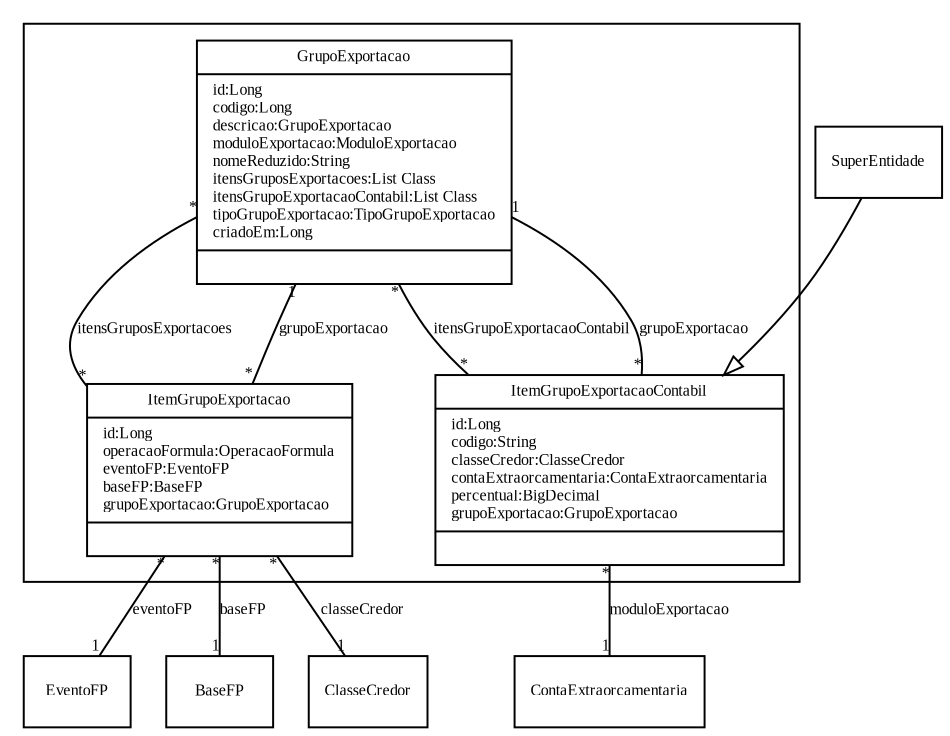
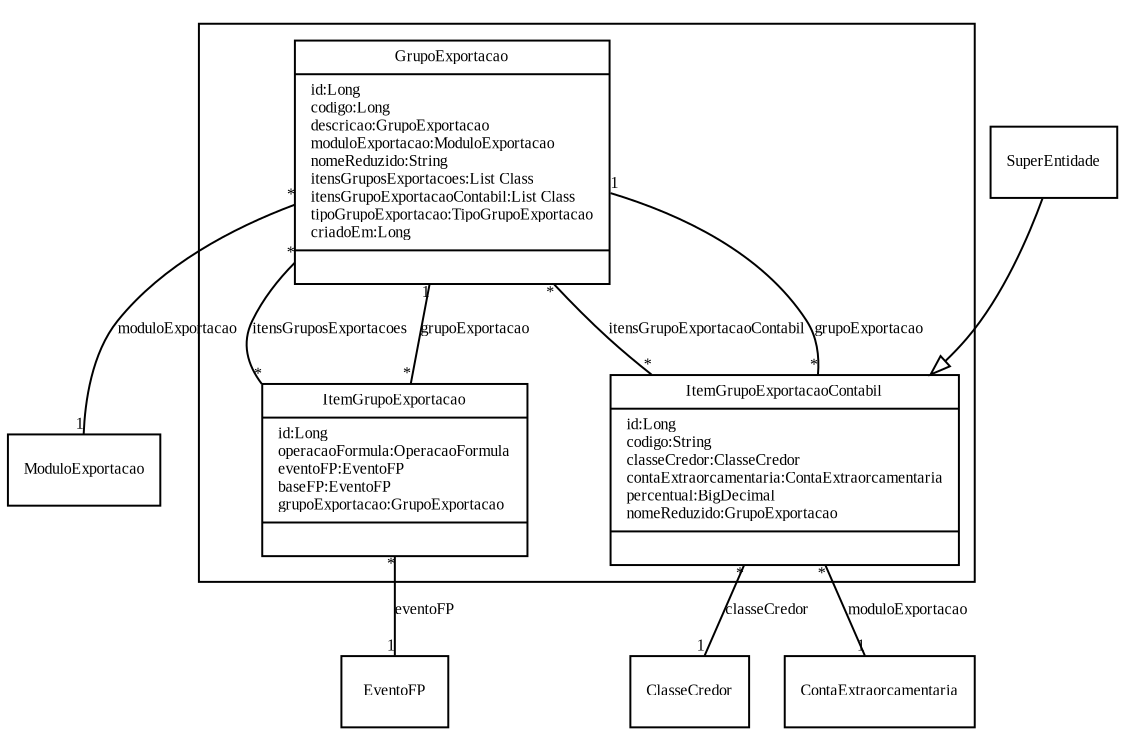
none -> (84, 470)
(153, 487) -> (335, 487)
(565, 514) -> (732, 514)
(311, 606) -> (724, 611)
(220, 692) -> none
